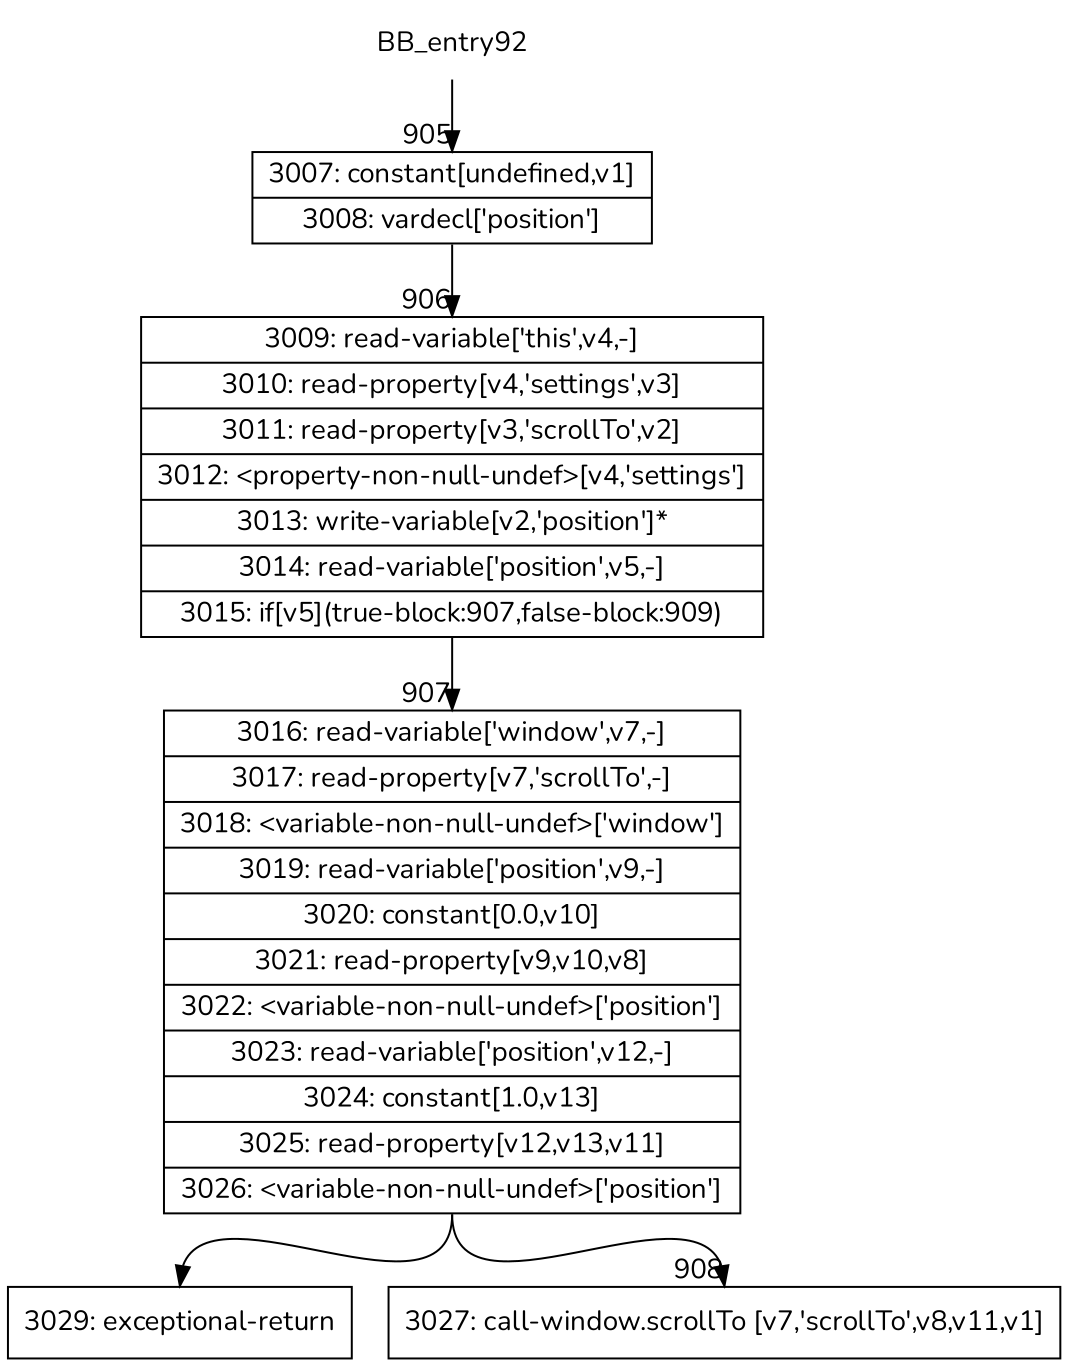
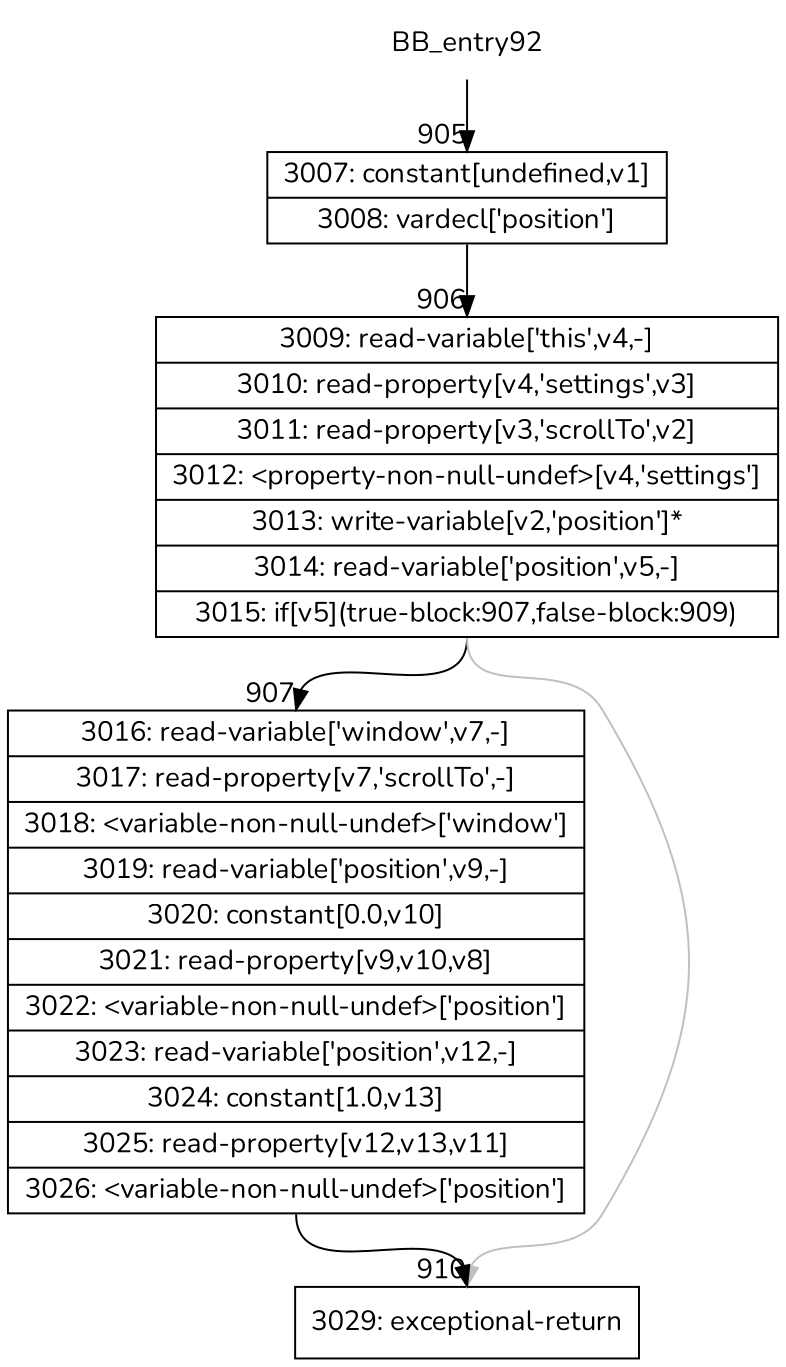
none -> (688, 952)
(724, 1323) -> none
